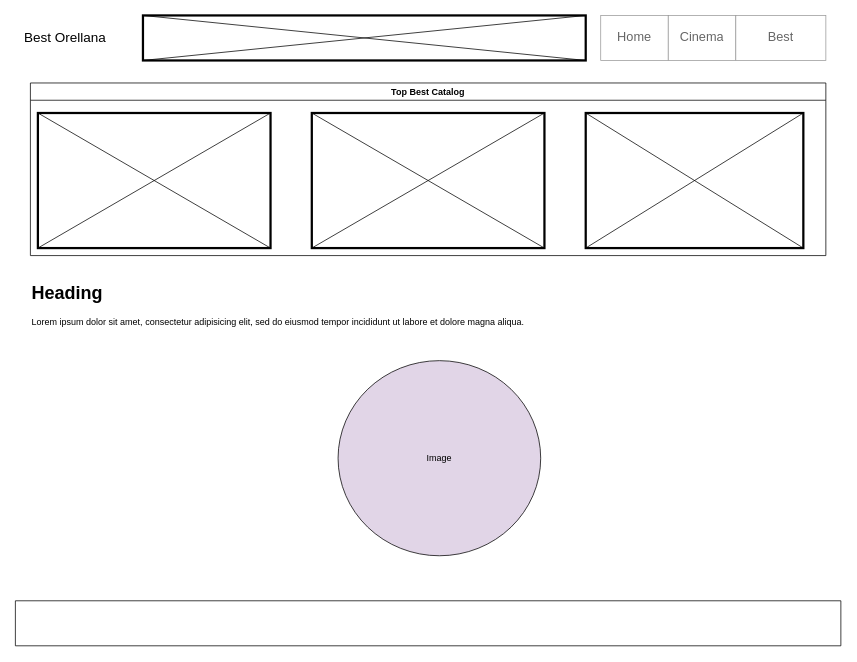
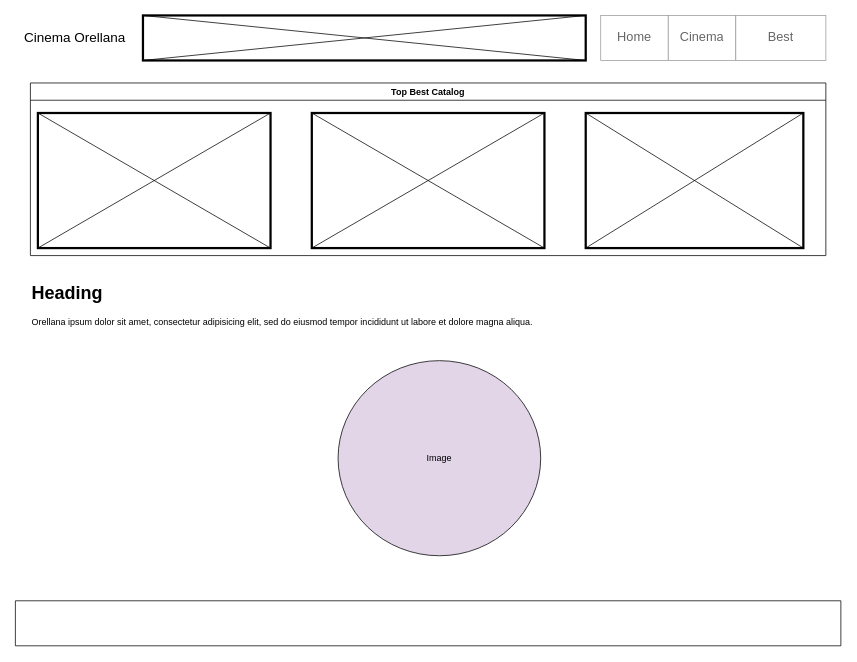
(54, 38) -> (57, 38)
(300, 294) -> (305, 294)
